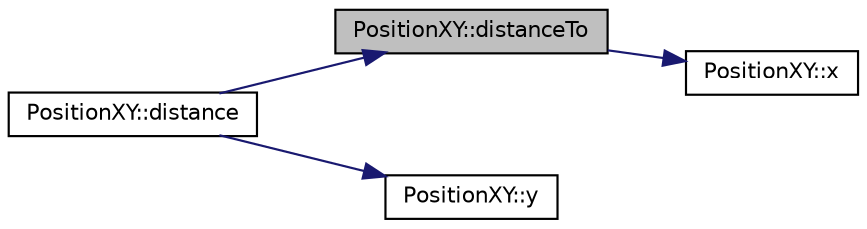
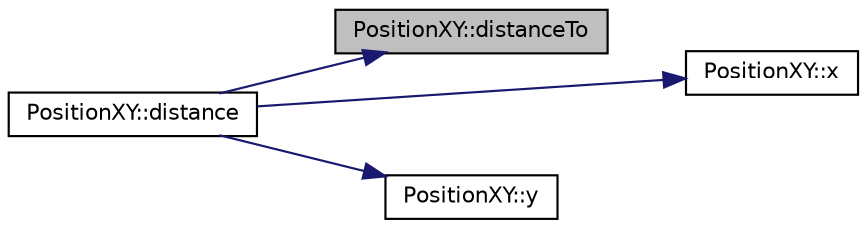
(636, 54) -> (460, 93)
